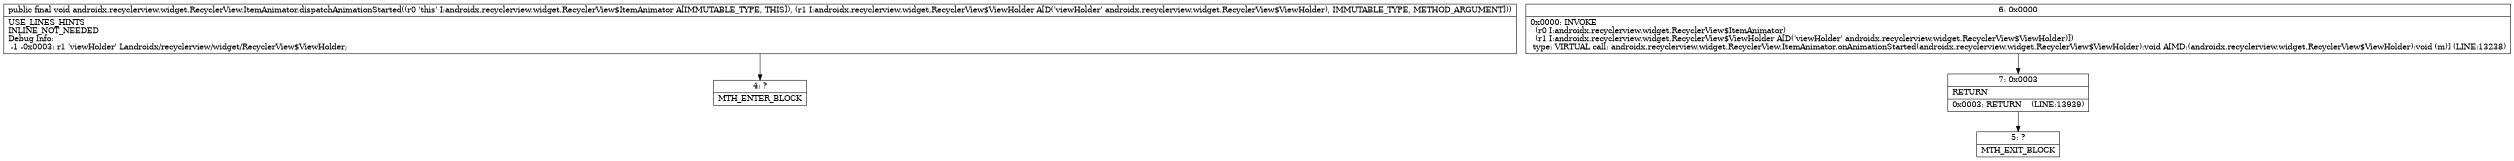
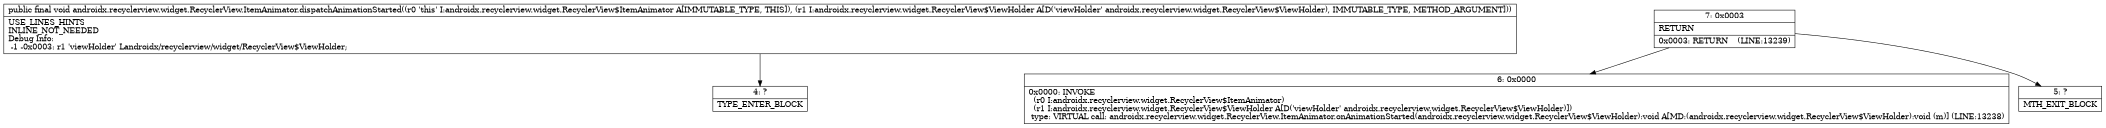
(2018, 61) -> (1632, 60)
(760, 99) -> (760, 105)
(2018, 105) -> (1725, 41)
